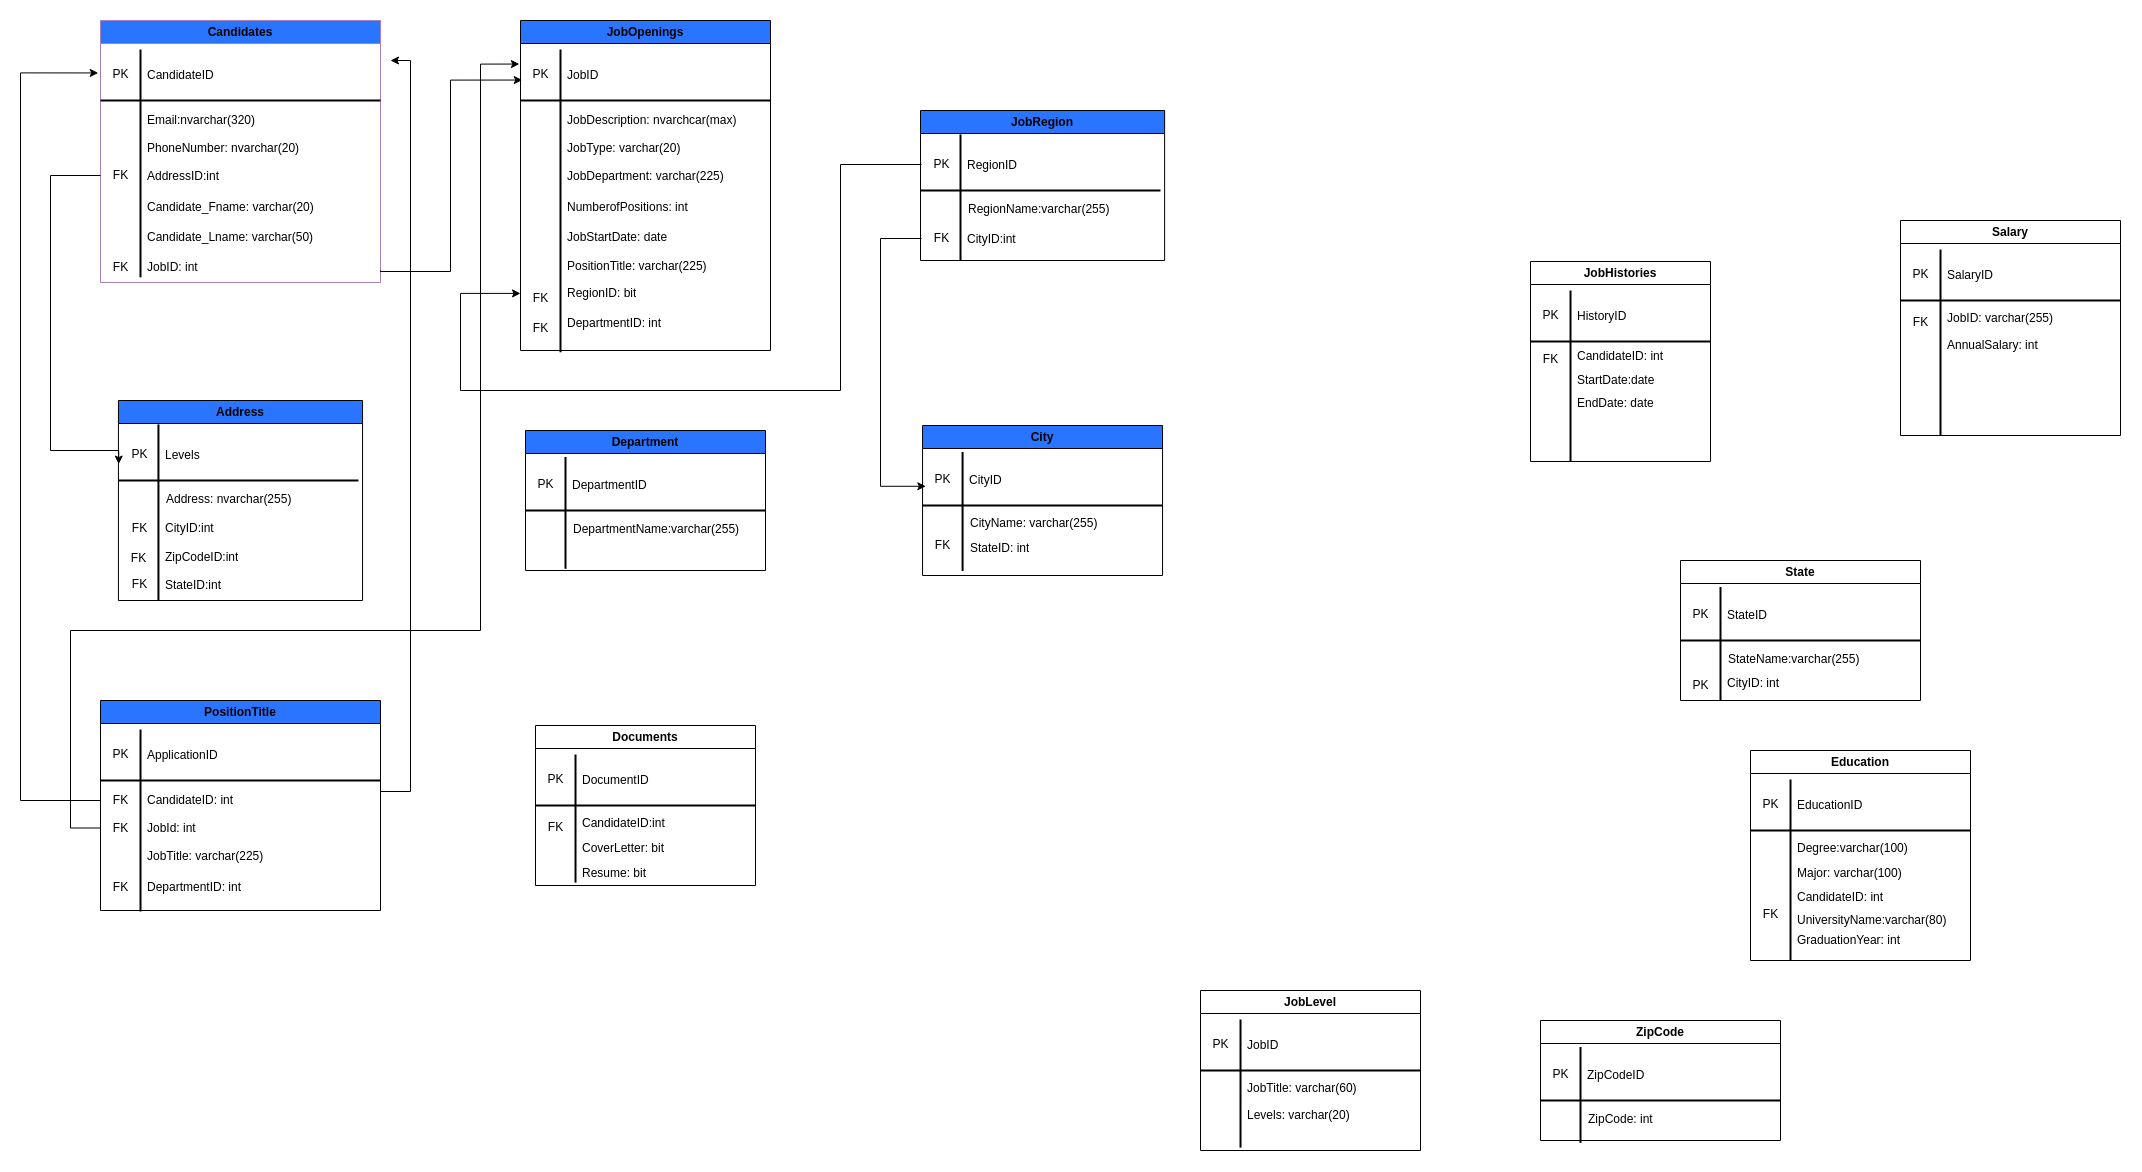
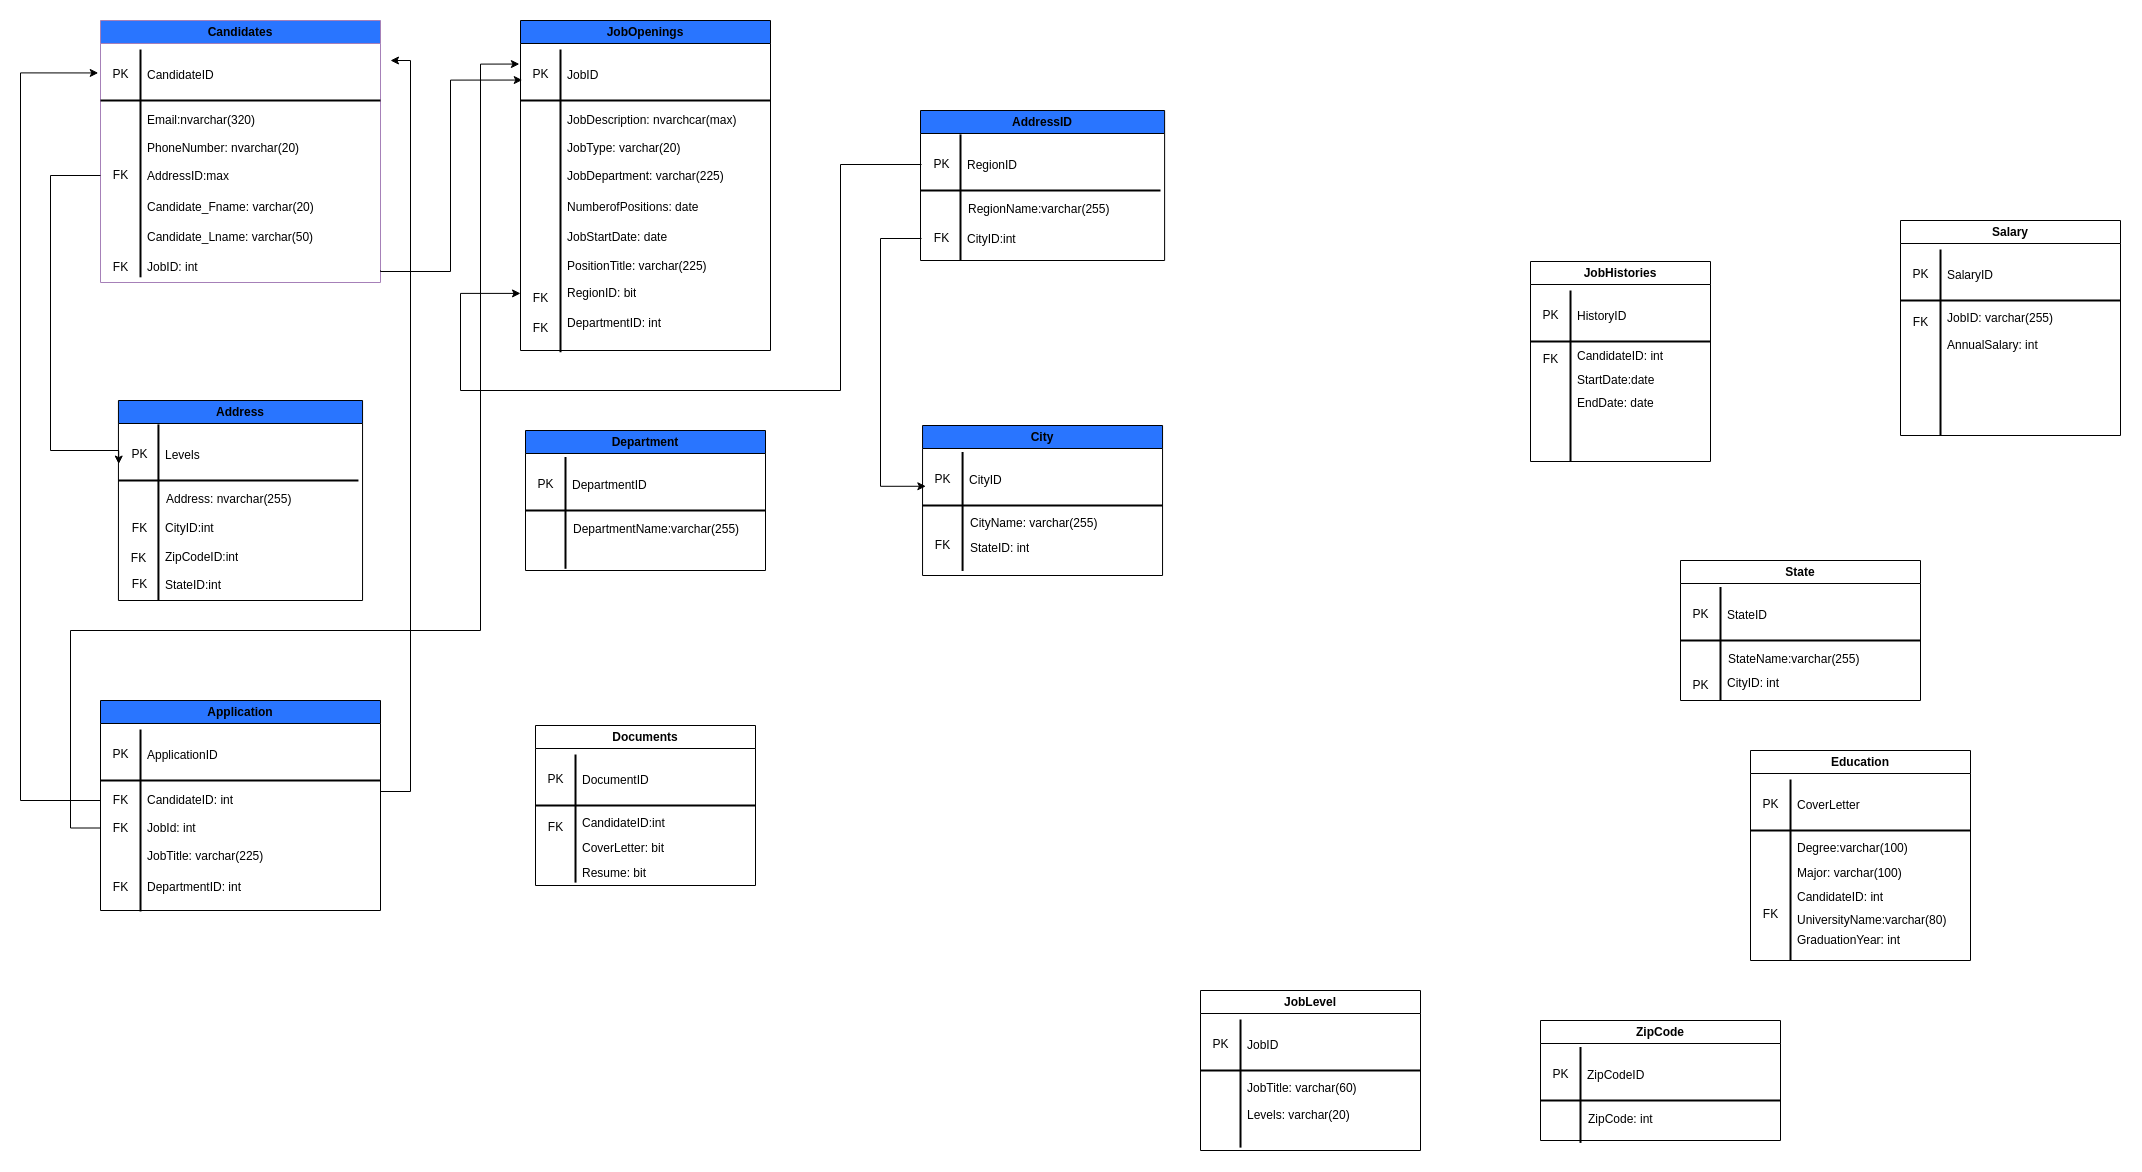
(1043, 123) -> (1043, 123)
(188, 177) -> (190, 177)
(634, 208) -> (639, 208)
(241, 713) -> (241, 713)
(1833, 805) -> (1834, 805)
